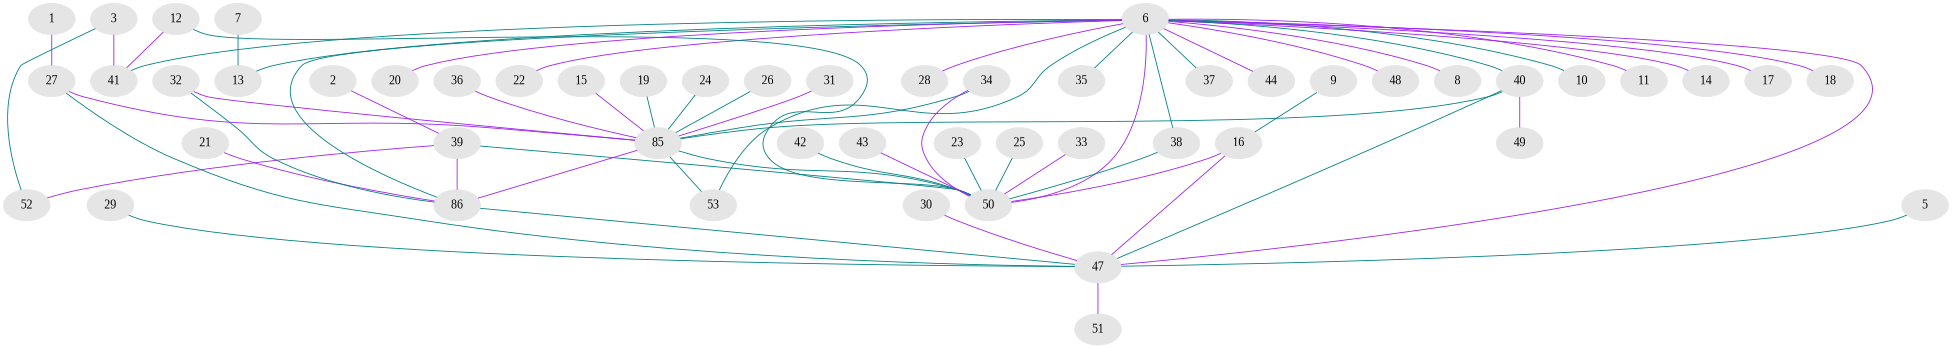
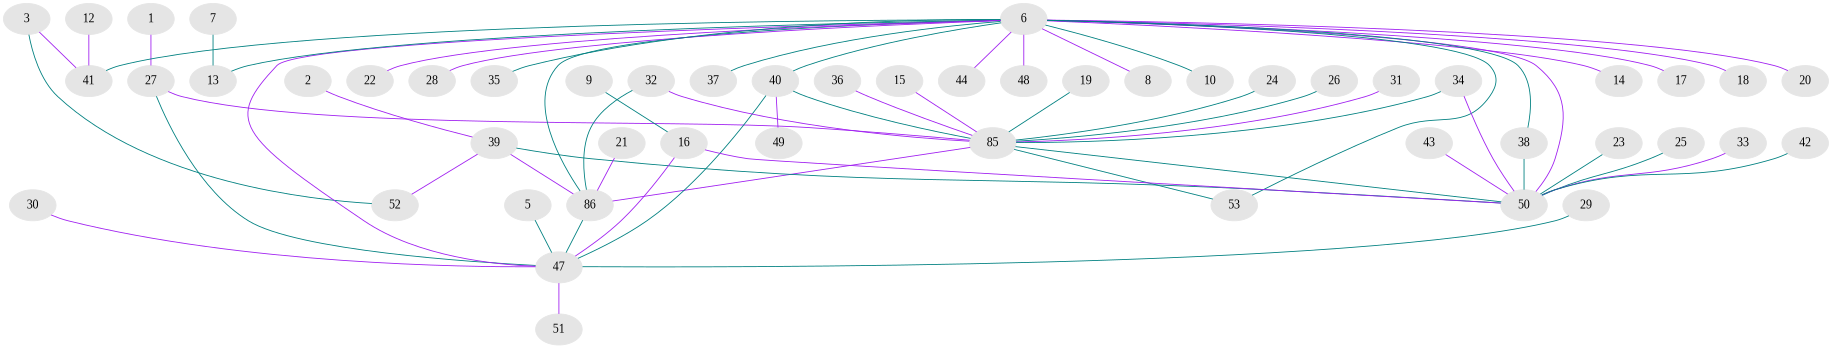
(769, 44) -> none
(1644, 81) -> none
